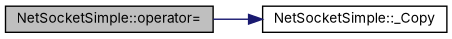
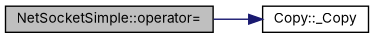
(355, 19) -> (316, 19)
